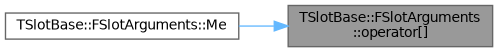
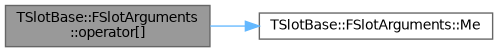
(256, 26) -> (228, 26)
